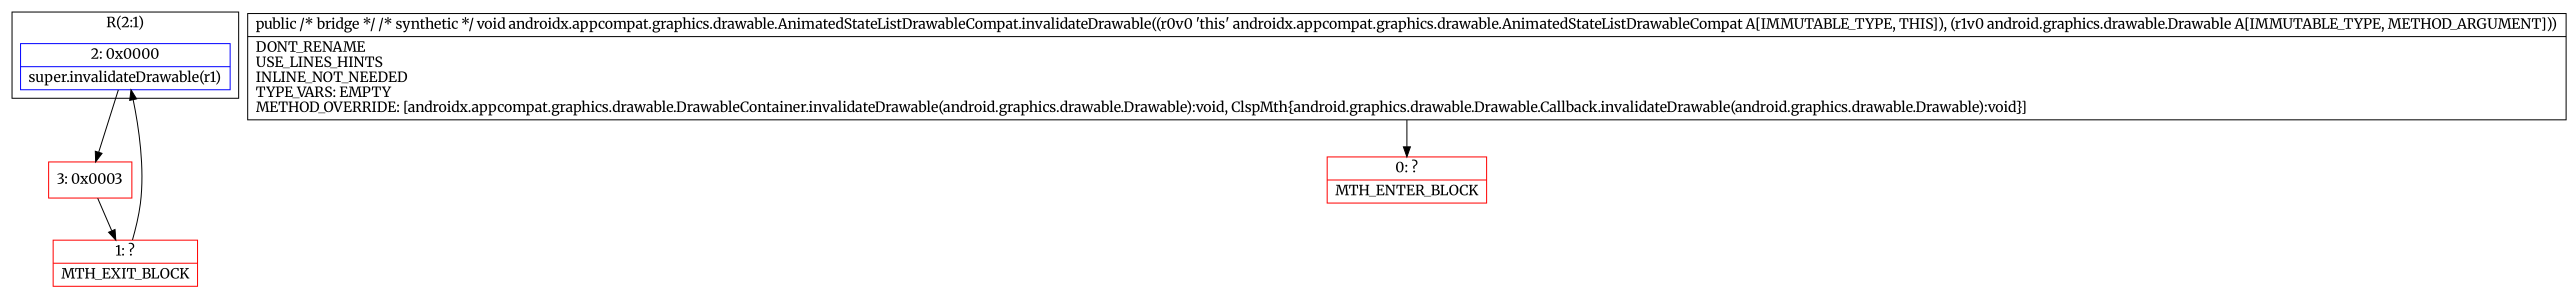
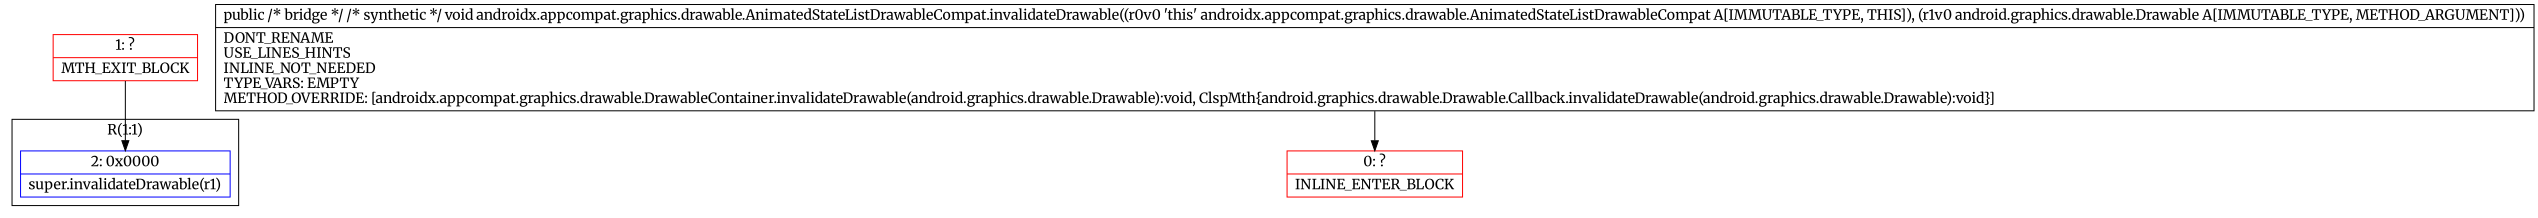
(125, 24) -> (125, 131)
(90, 180) -> none
(1407, 191) -> (1375, 185)
